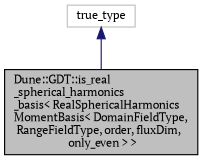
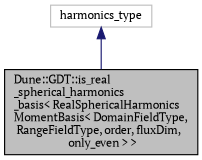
(101, 16) -> (101, 16)
